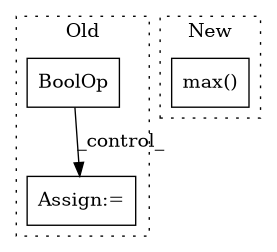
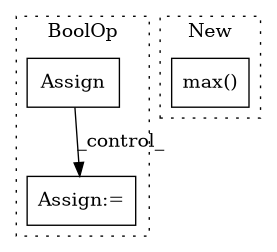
(83, 32) -> (83, 32)
(73, 83) -> (73, 83)
